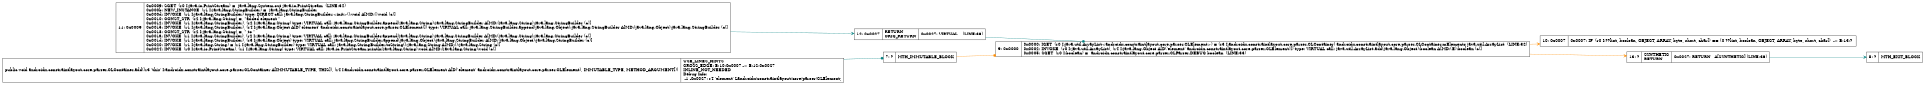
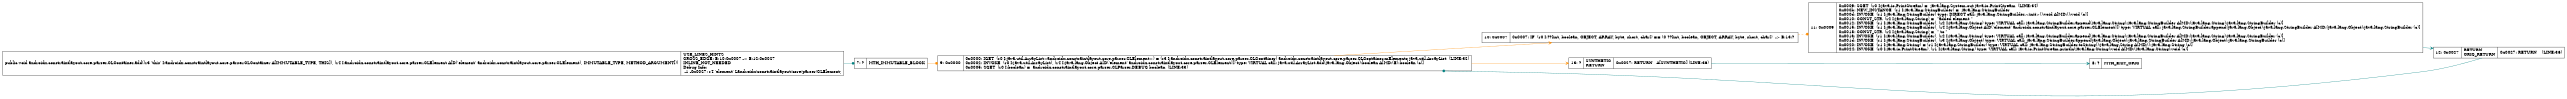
(952, 34) -> (2531, 52)
none -> (1802, 34)
(1901, 57) -> (2122, 63)
